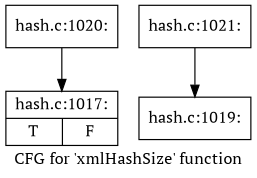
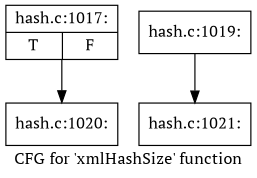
(62, 64) -> (62, 75)
(195, 66) -> (195, 72)
